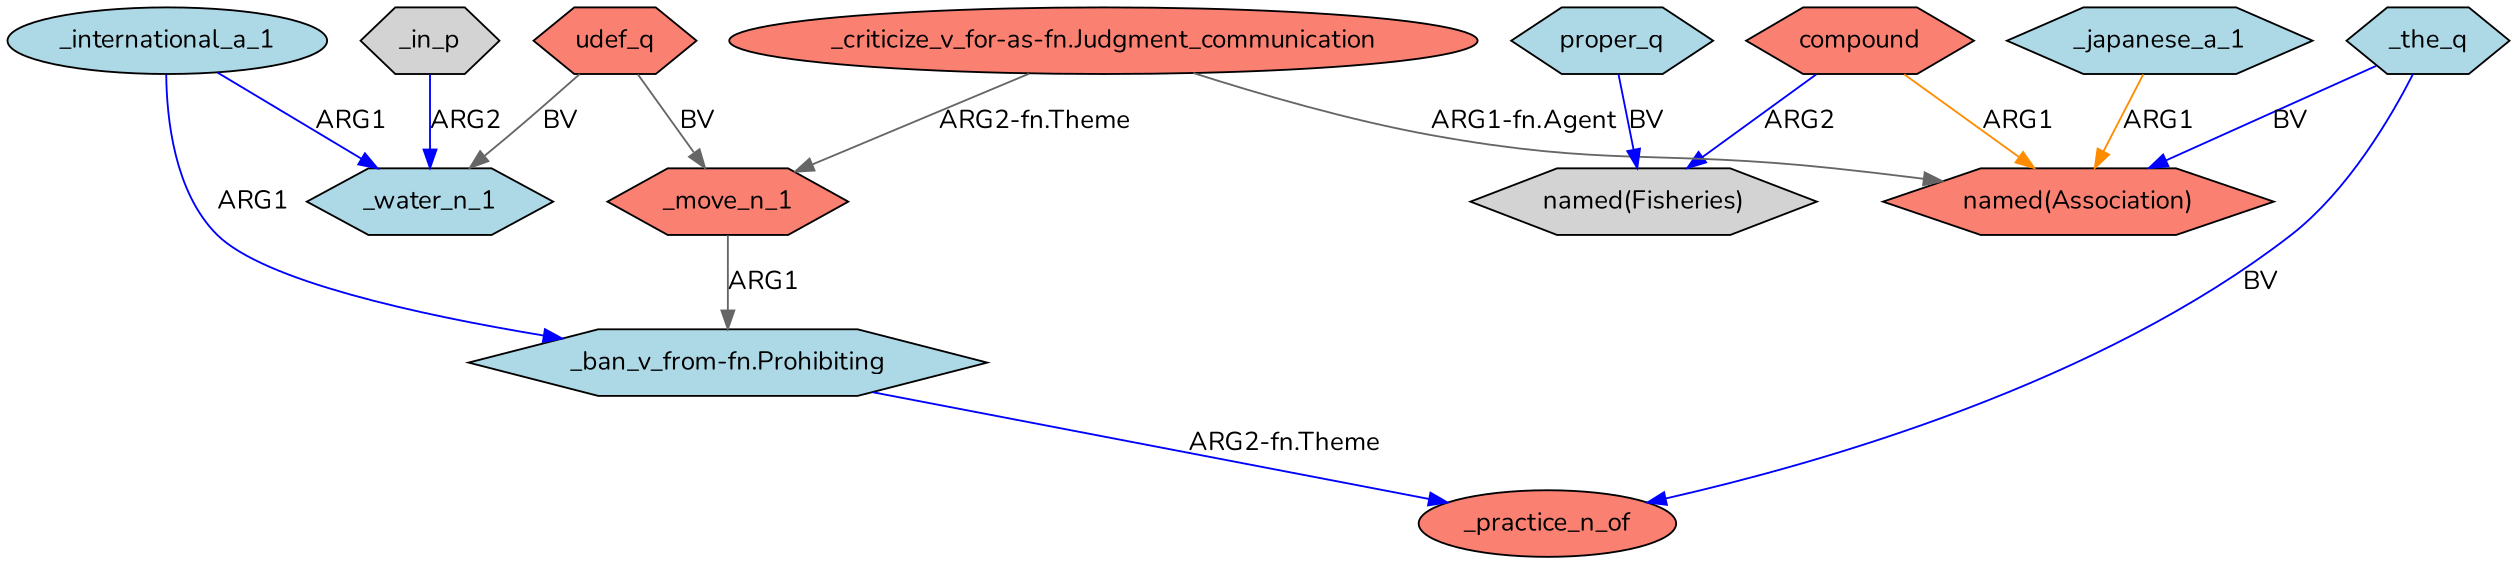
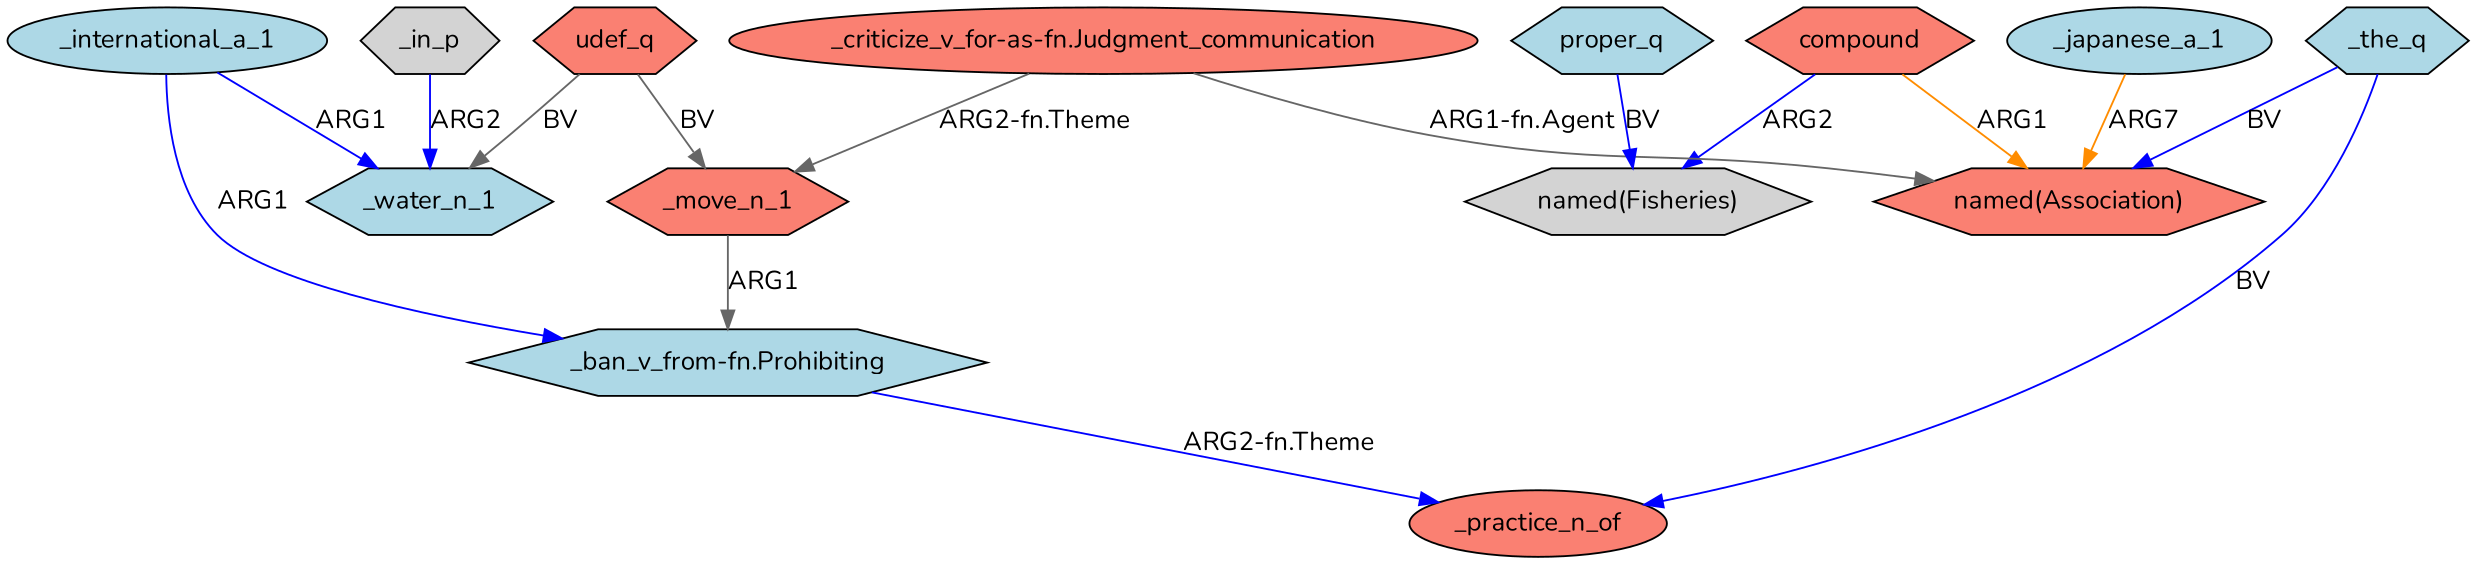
(2160, 41) -> (2139, 41)
(2159, 121) -> (2144, 121)
